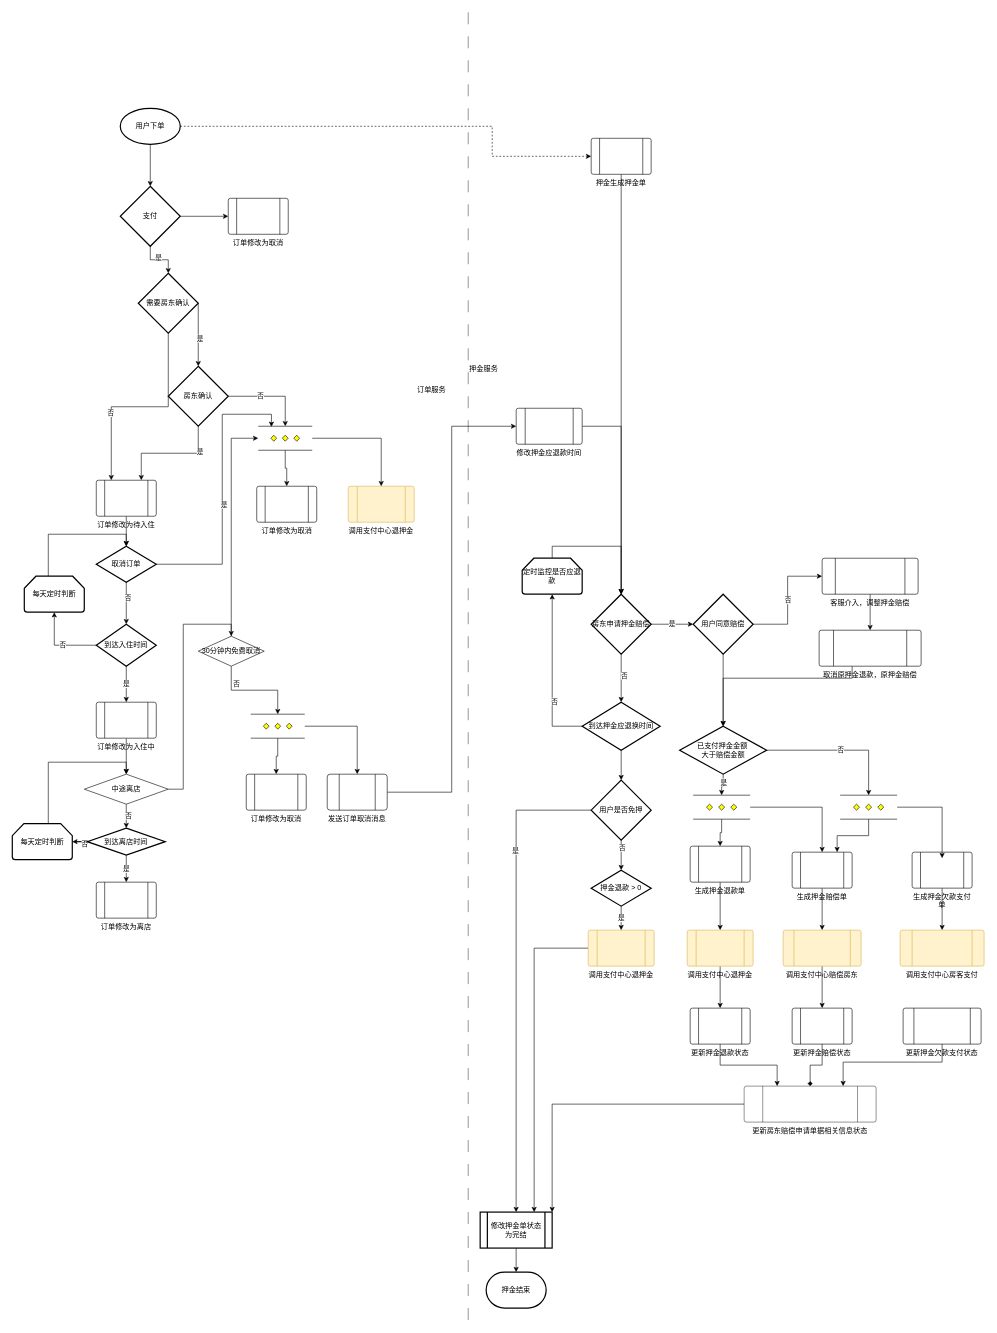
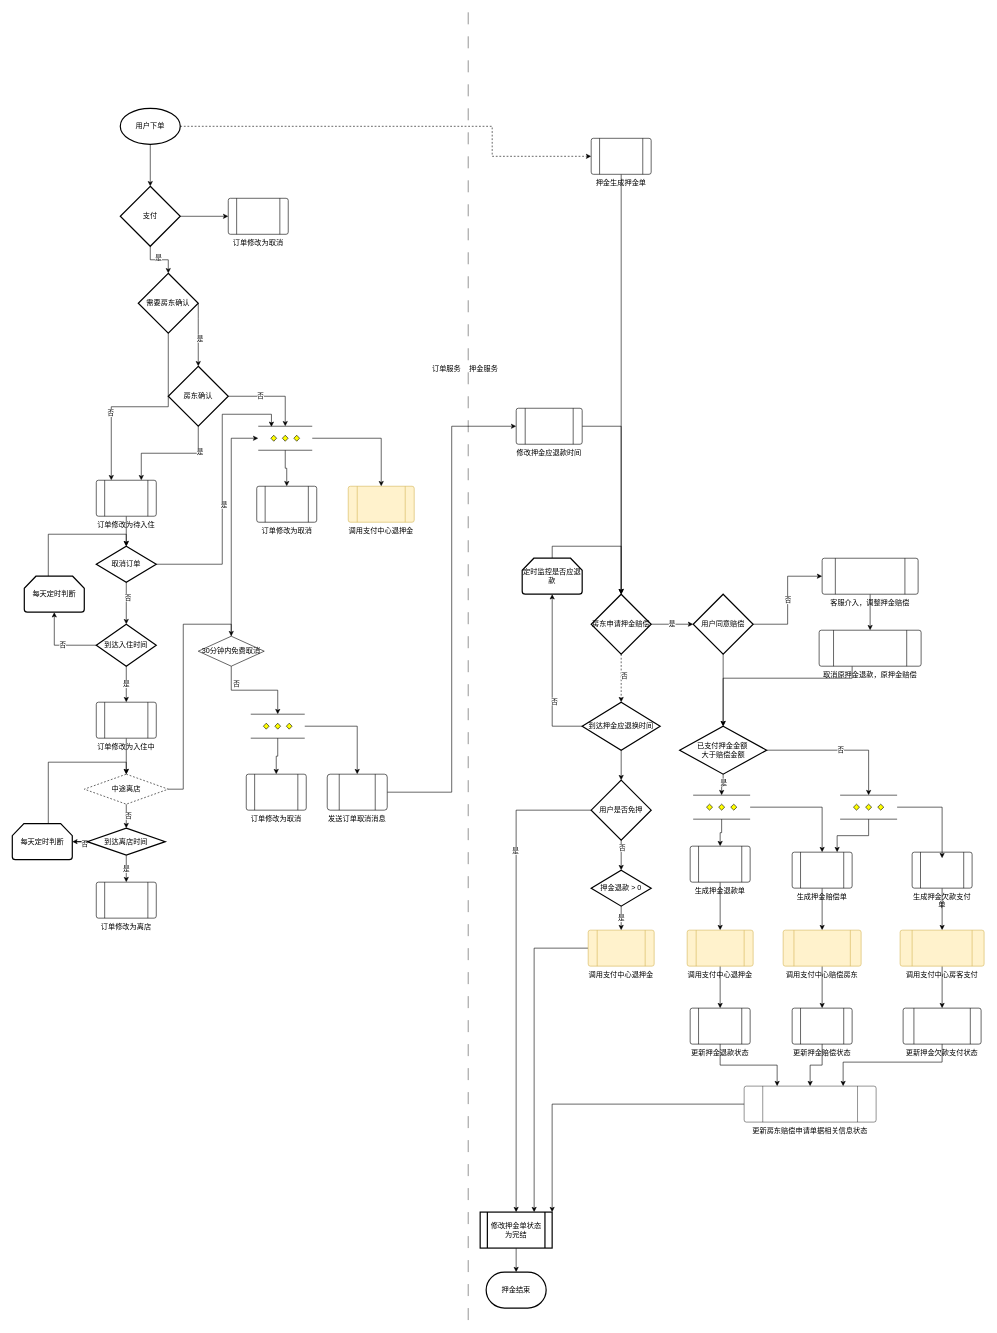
(429, 387) -> (444, 366)
(621, 673) -> (621, 673)
(126, 789) -> (126, 789)
none -> (942, 1002)
(810, 1080) -> (810, 1080)
